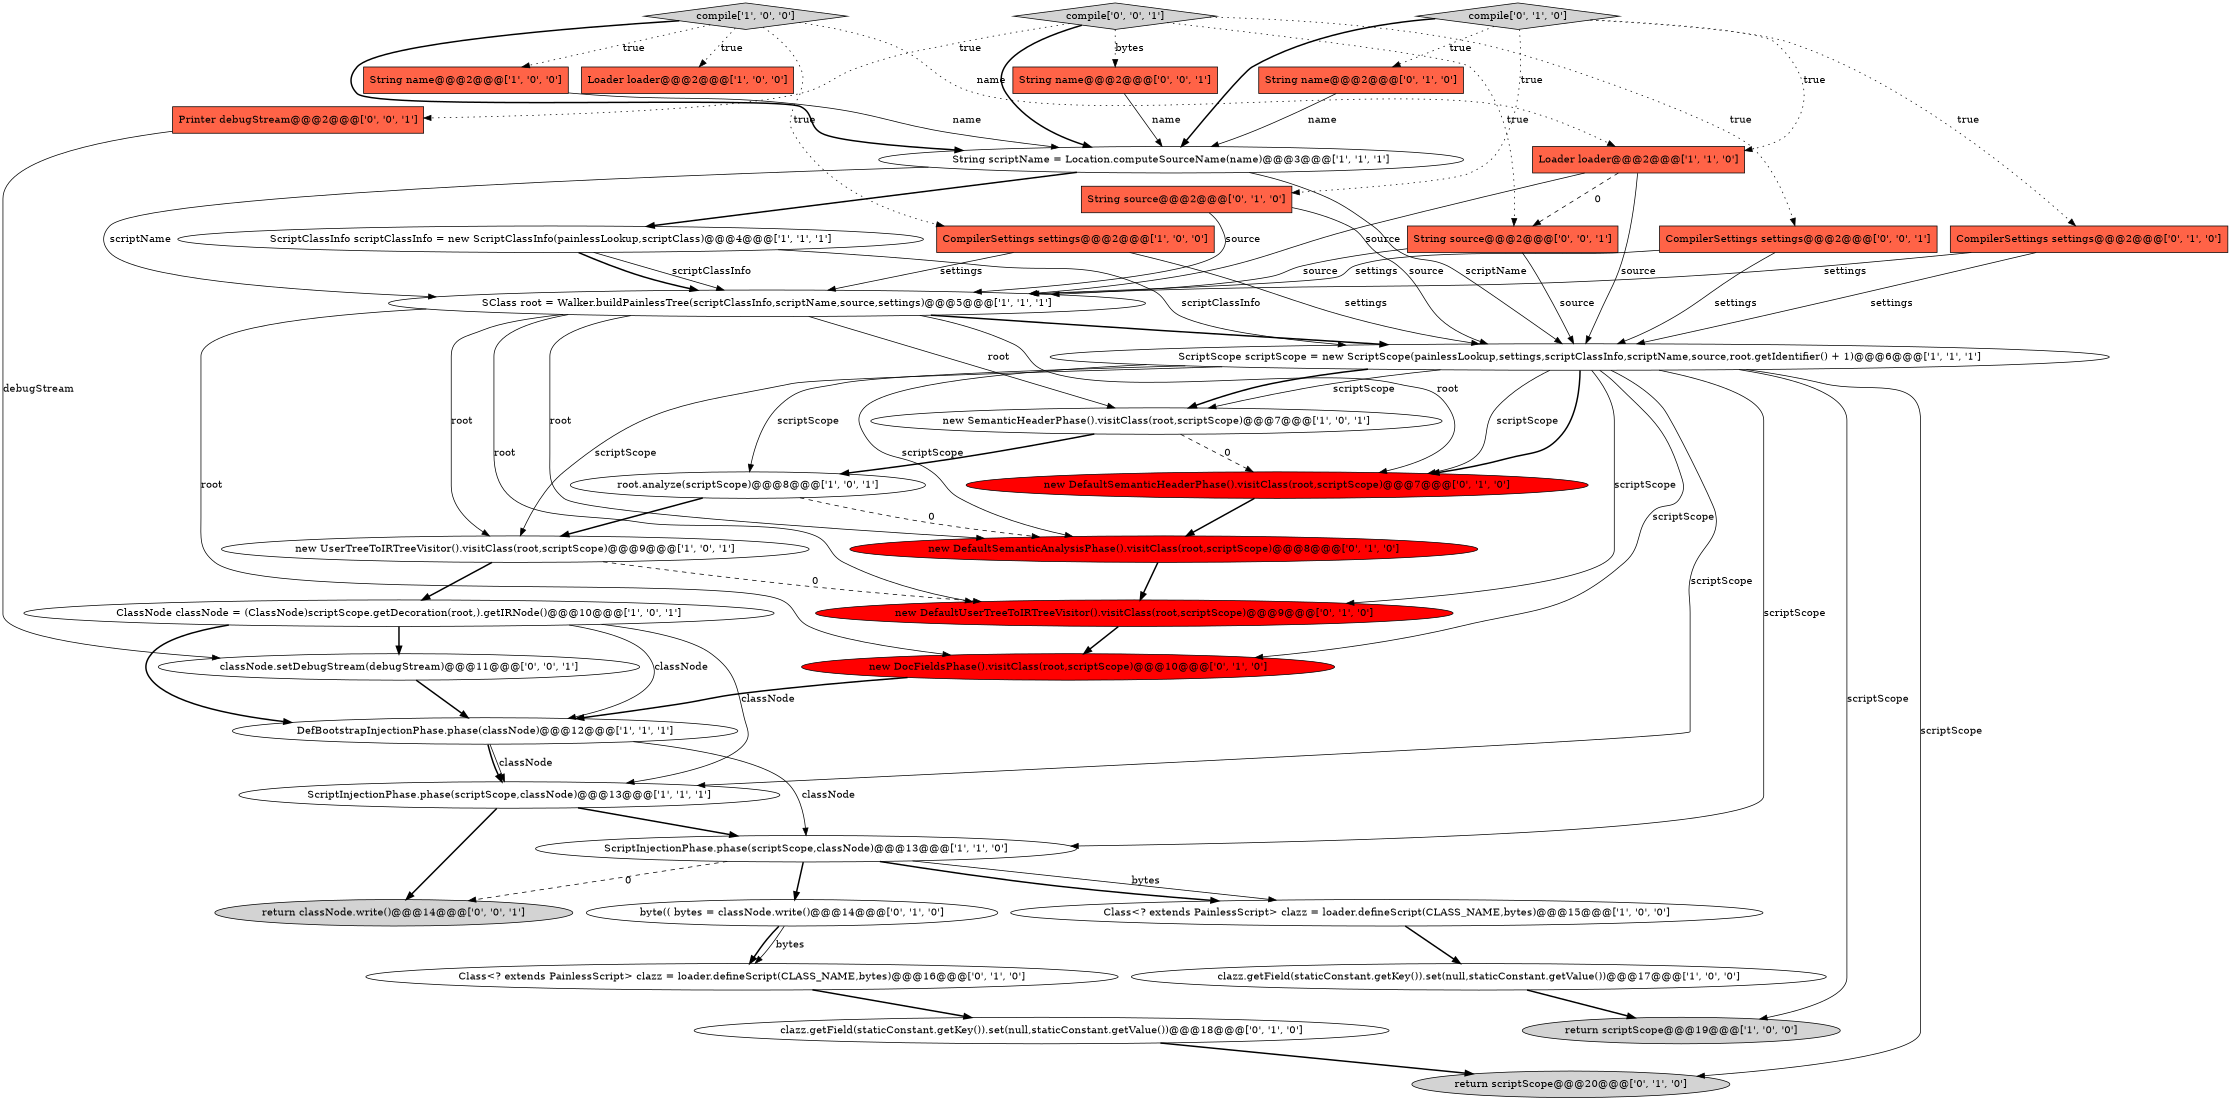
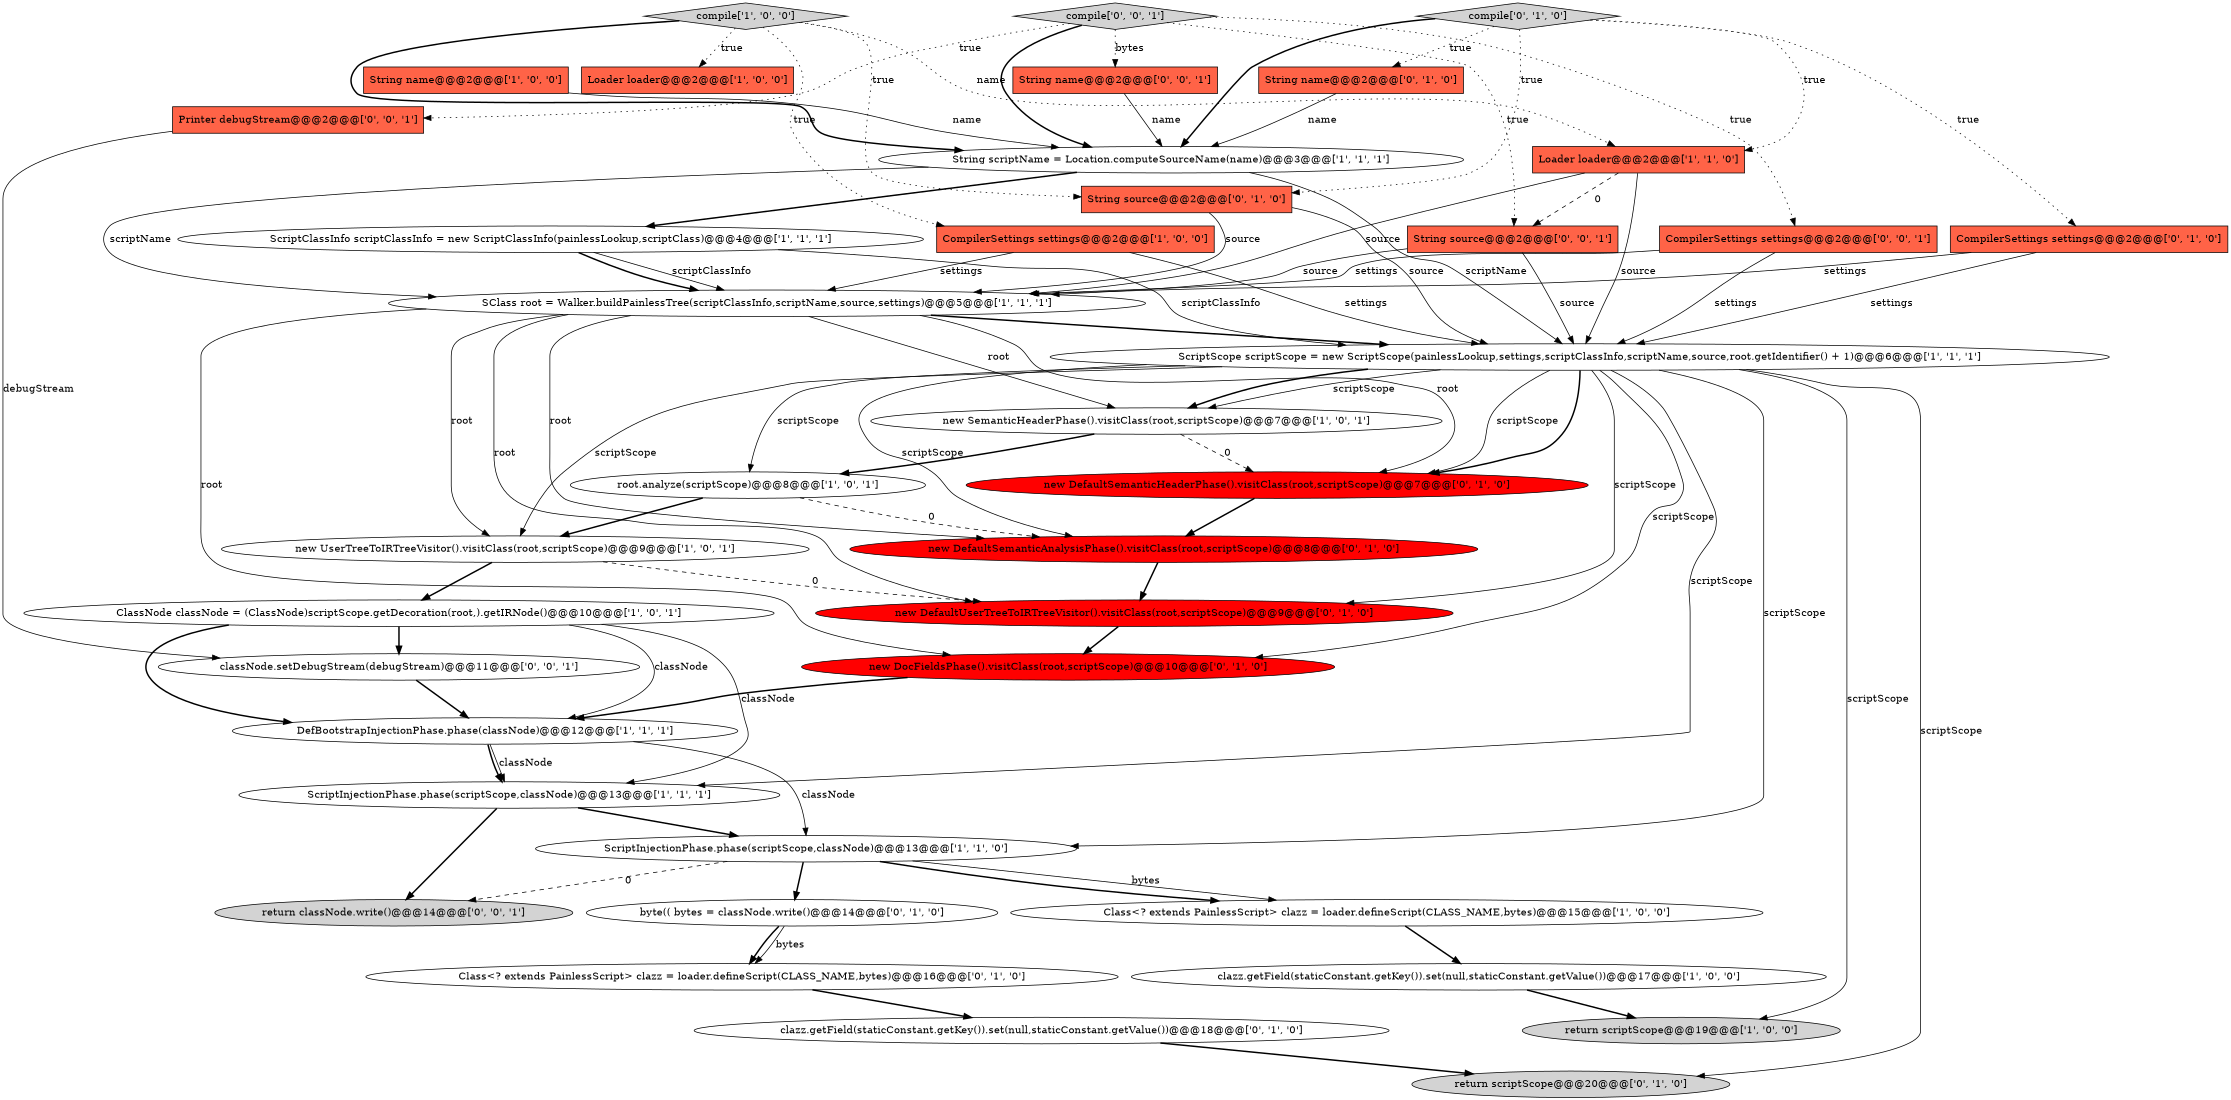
(620, 45) -> (873, 174)
